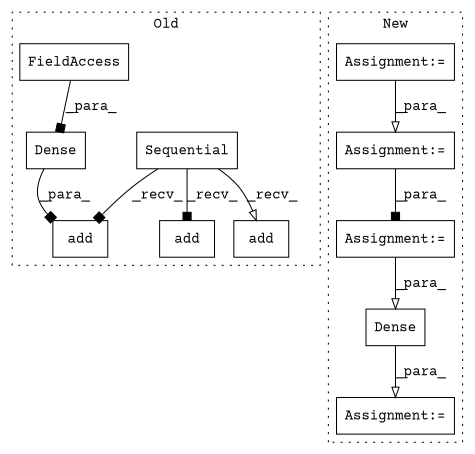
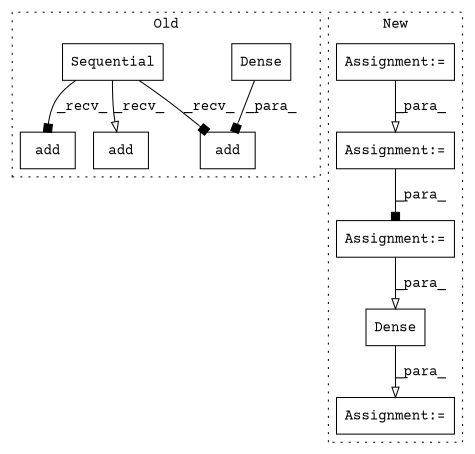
(74, 62) -> none
